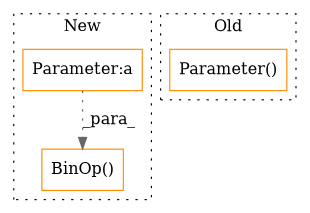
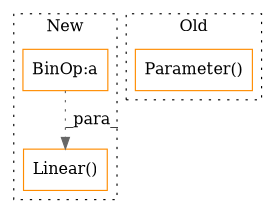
(83, 70) -> (65, 70)
(83, 170) -> (65, 170)
